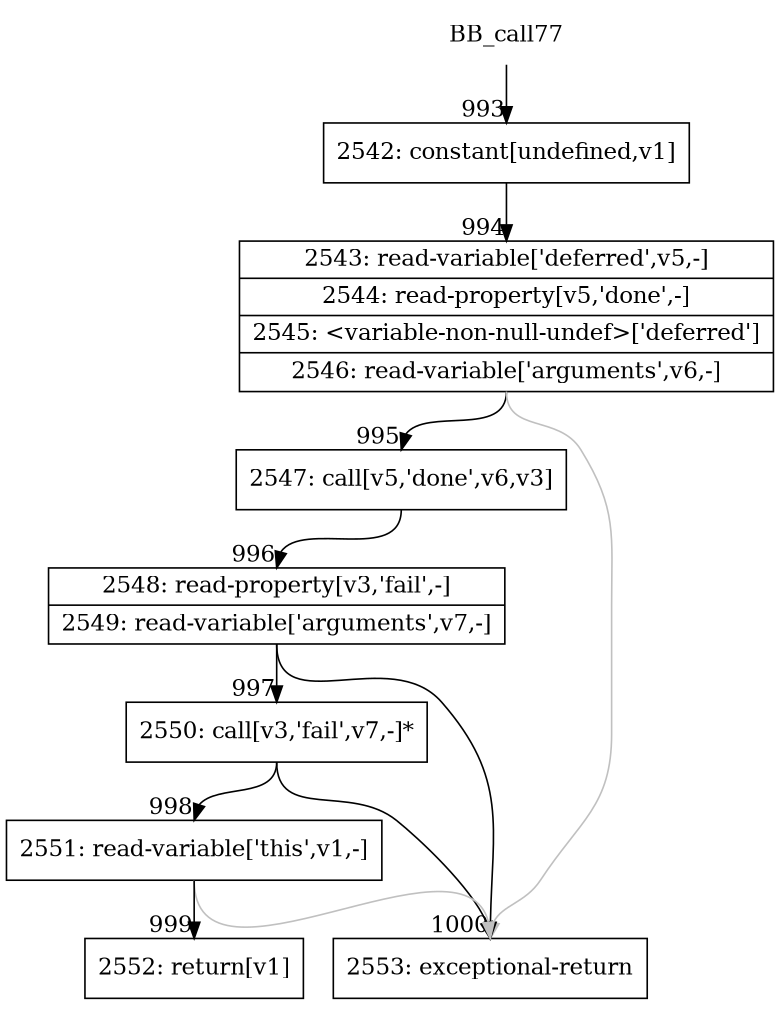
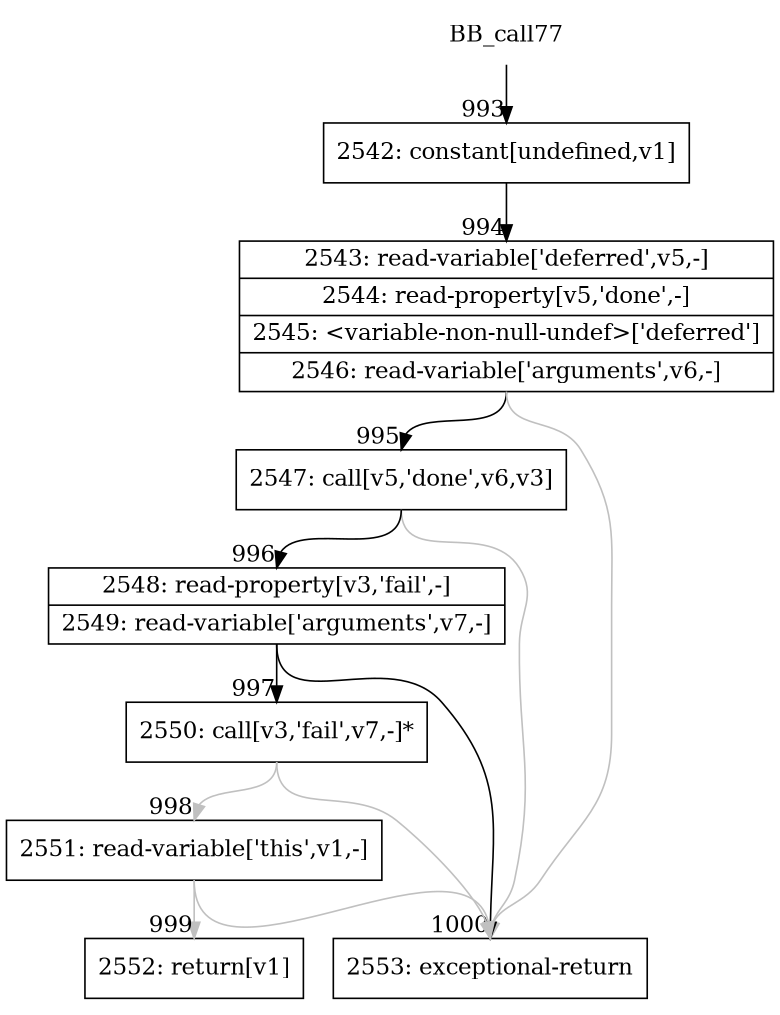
none -> (520, 675)
(243, 790) -> (243, 790)
(393, 818) -> (393, 818)
(194, 912) -> (194, 912)
